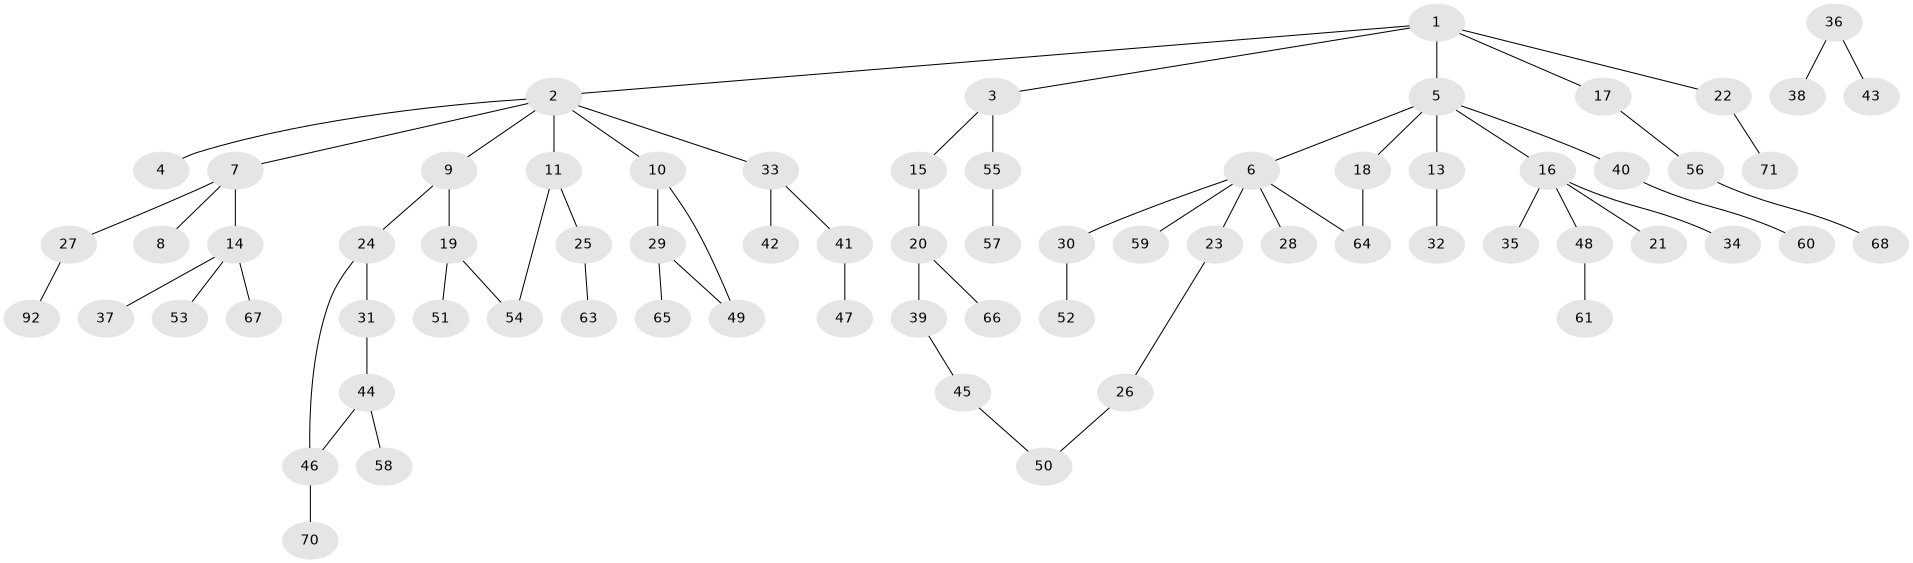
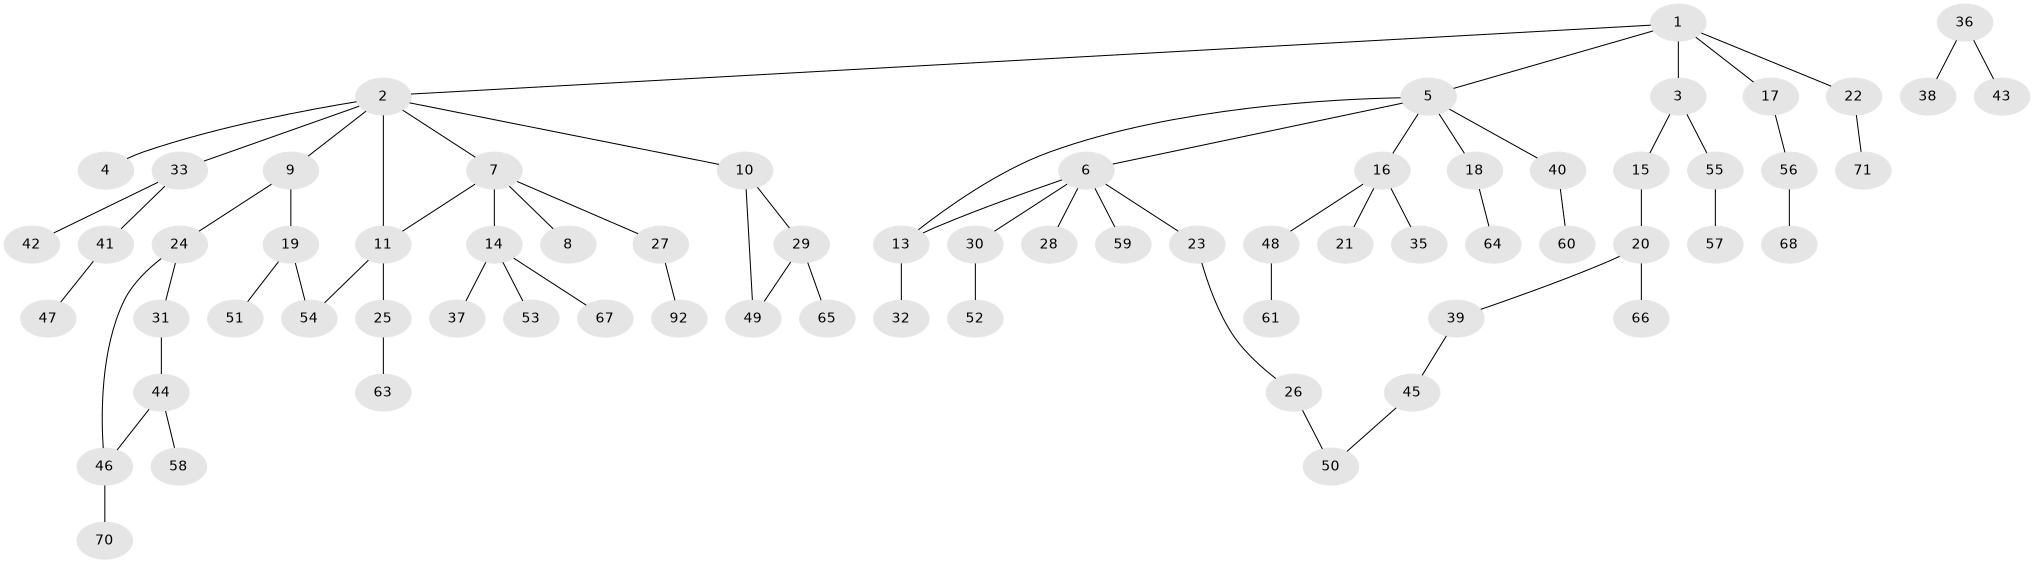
none -> (439, 208)
(1307, 208) -> (992, 205)
(1733, 245) -> none
